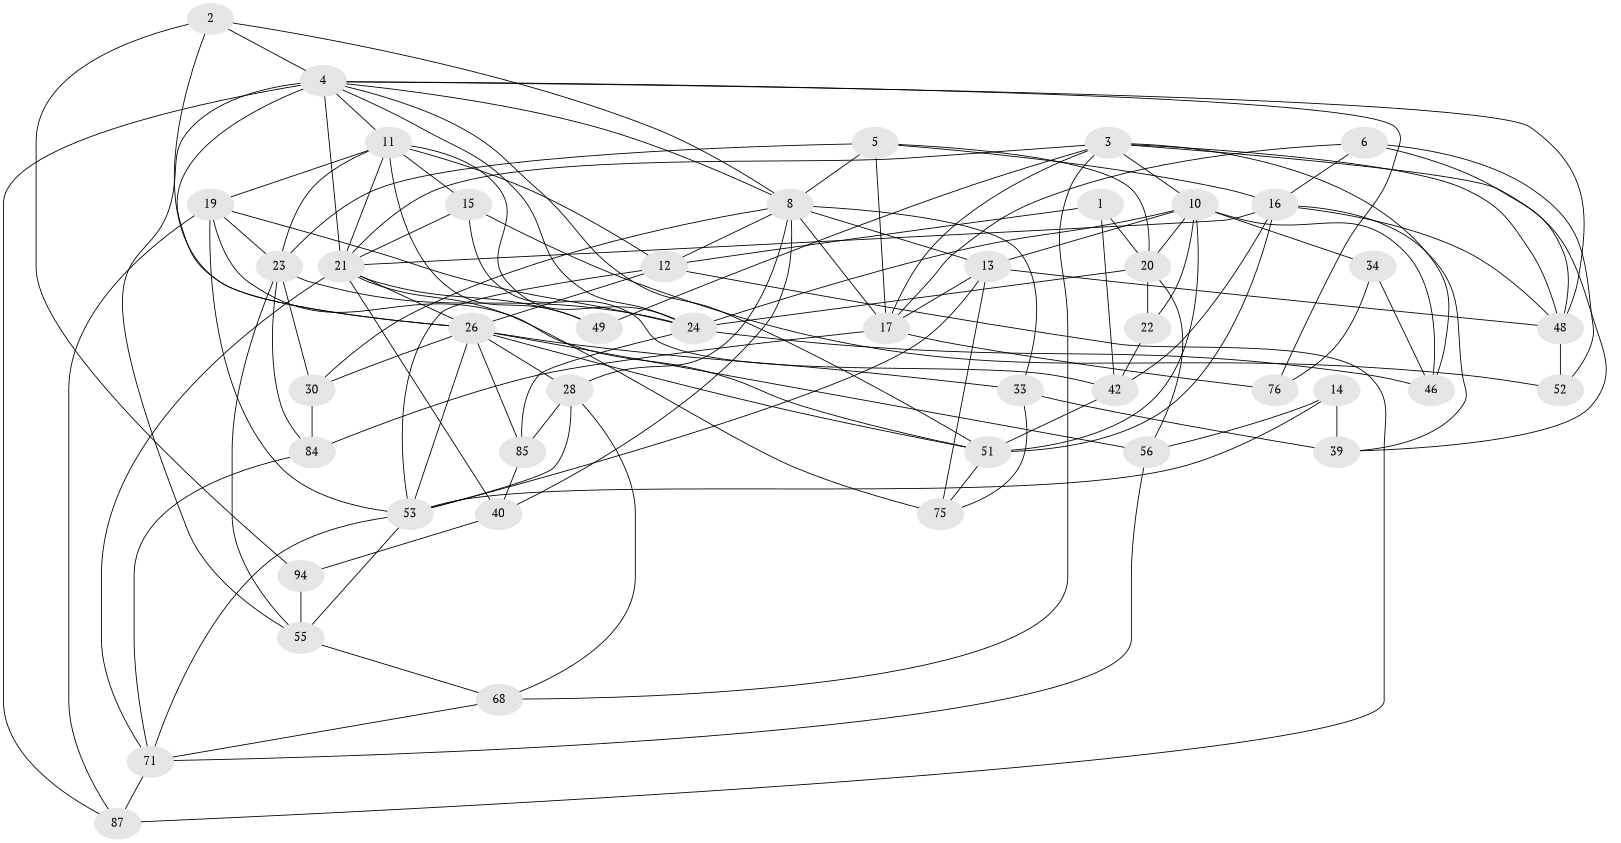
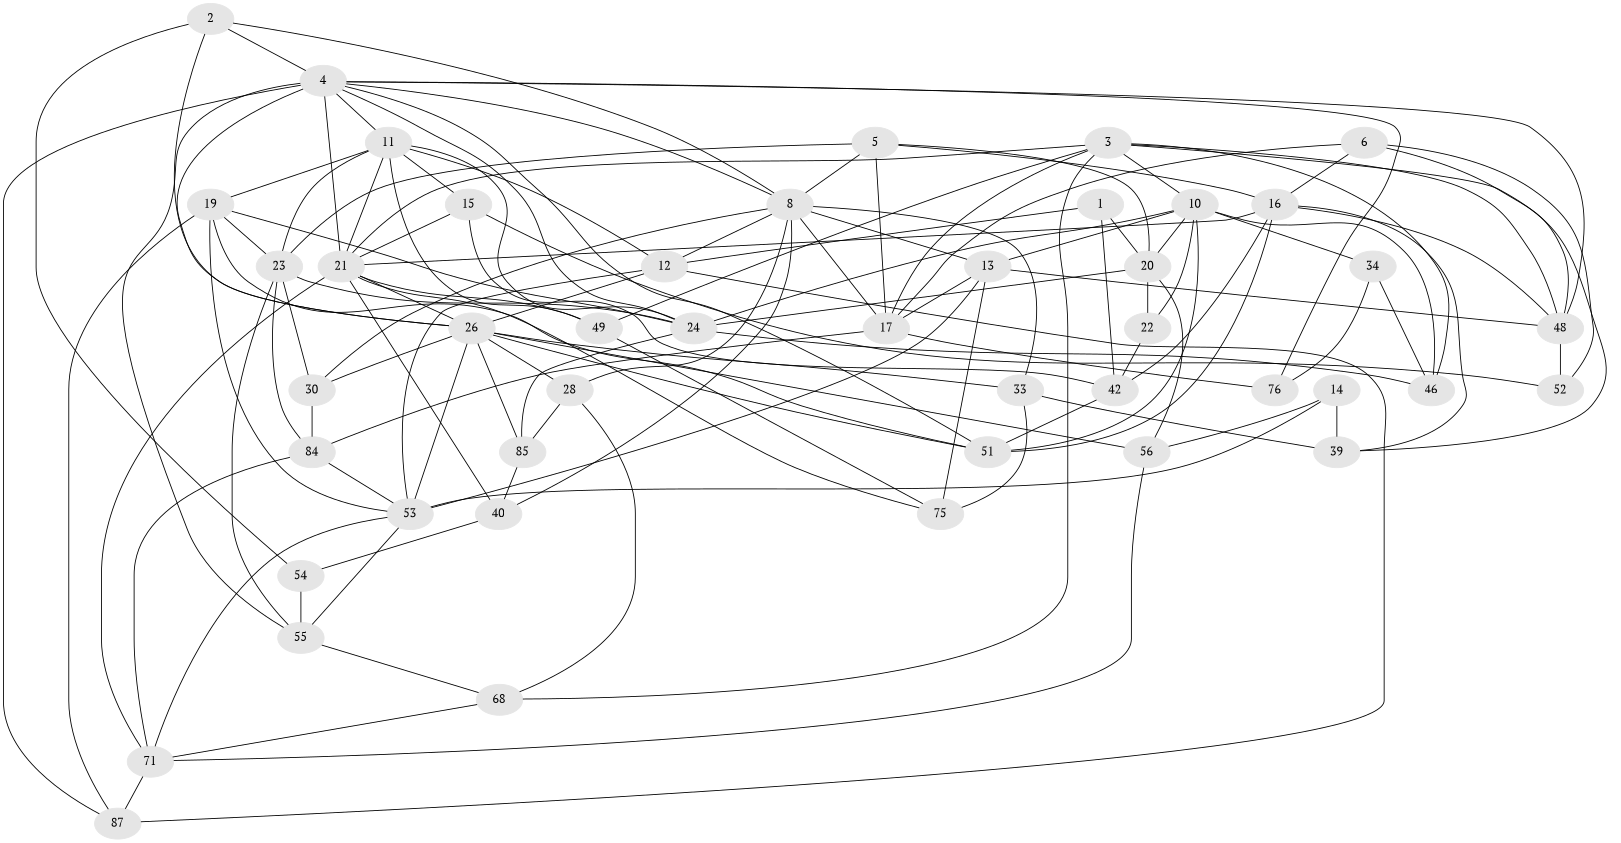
(552, 469) -> (361, 483)
(966, 481) -> (770, 421)
(301, 576) -> (301, 576)
